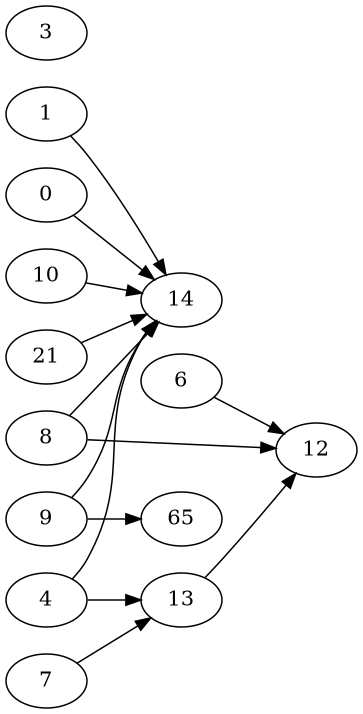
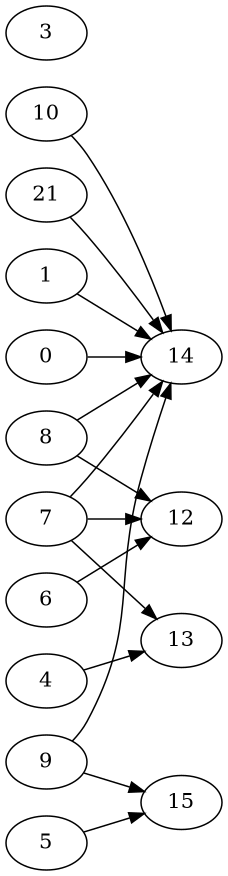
(114, 458) -> (113, 447)
(182, 519) -> (182, 802)
(246, 532) -> (107, 519)
none -> (46, 843)
